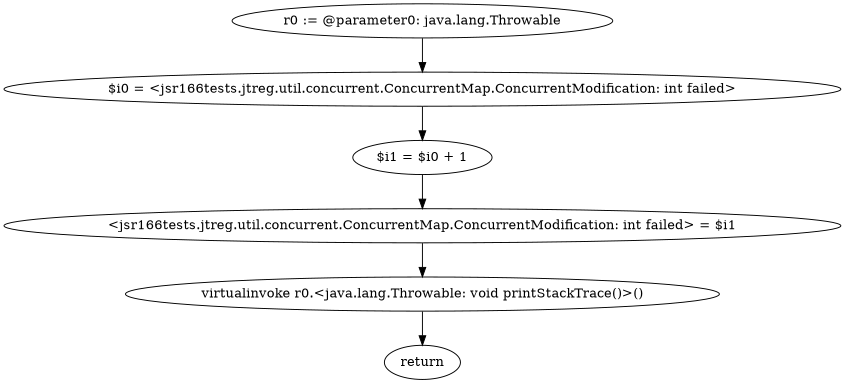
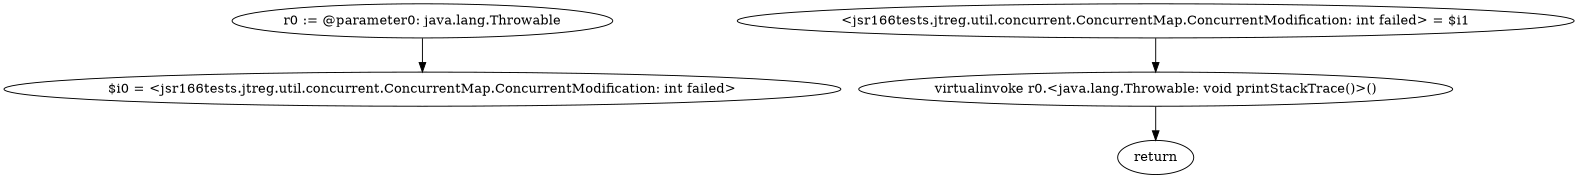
(422, 157) -> none
